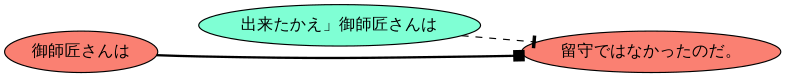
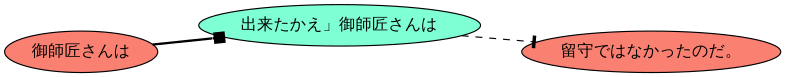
(334, 58) -> (182, 41)
